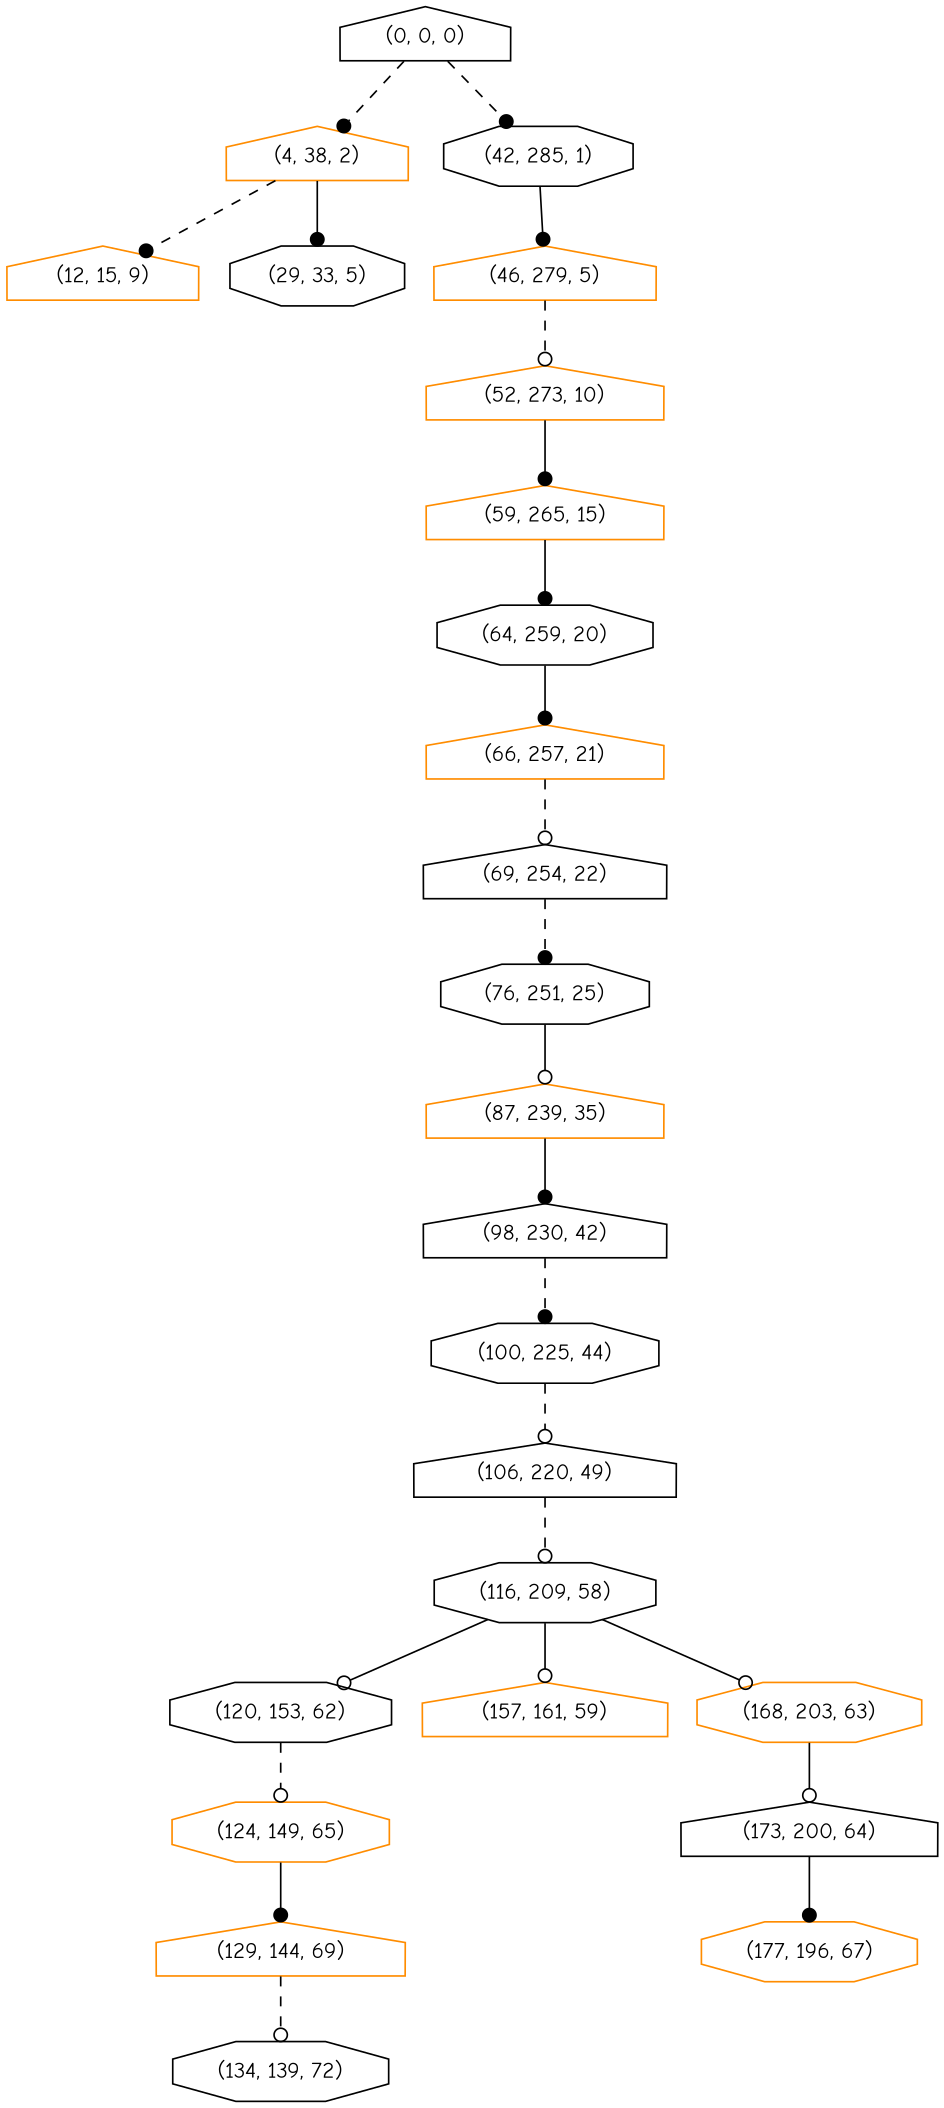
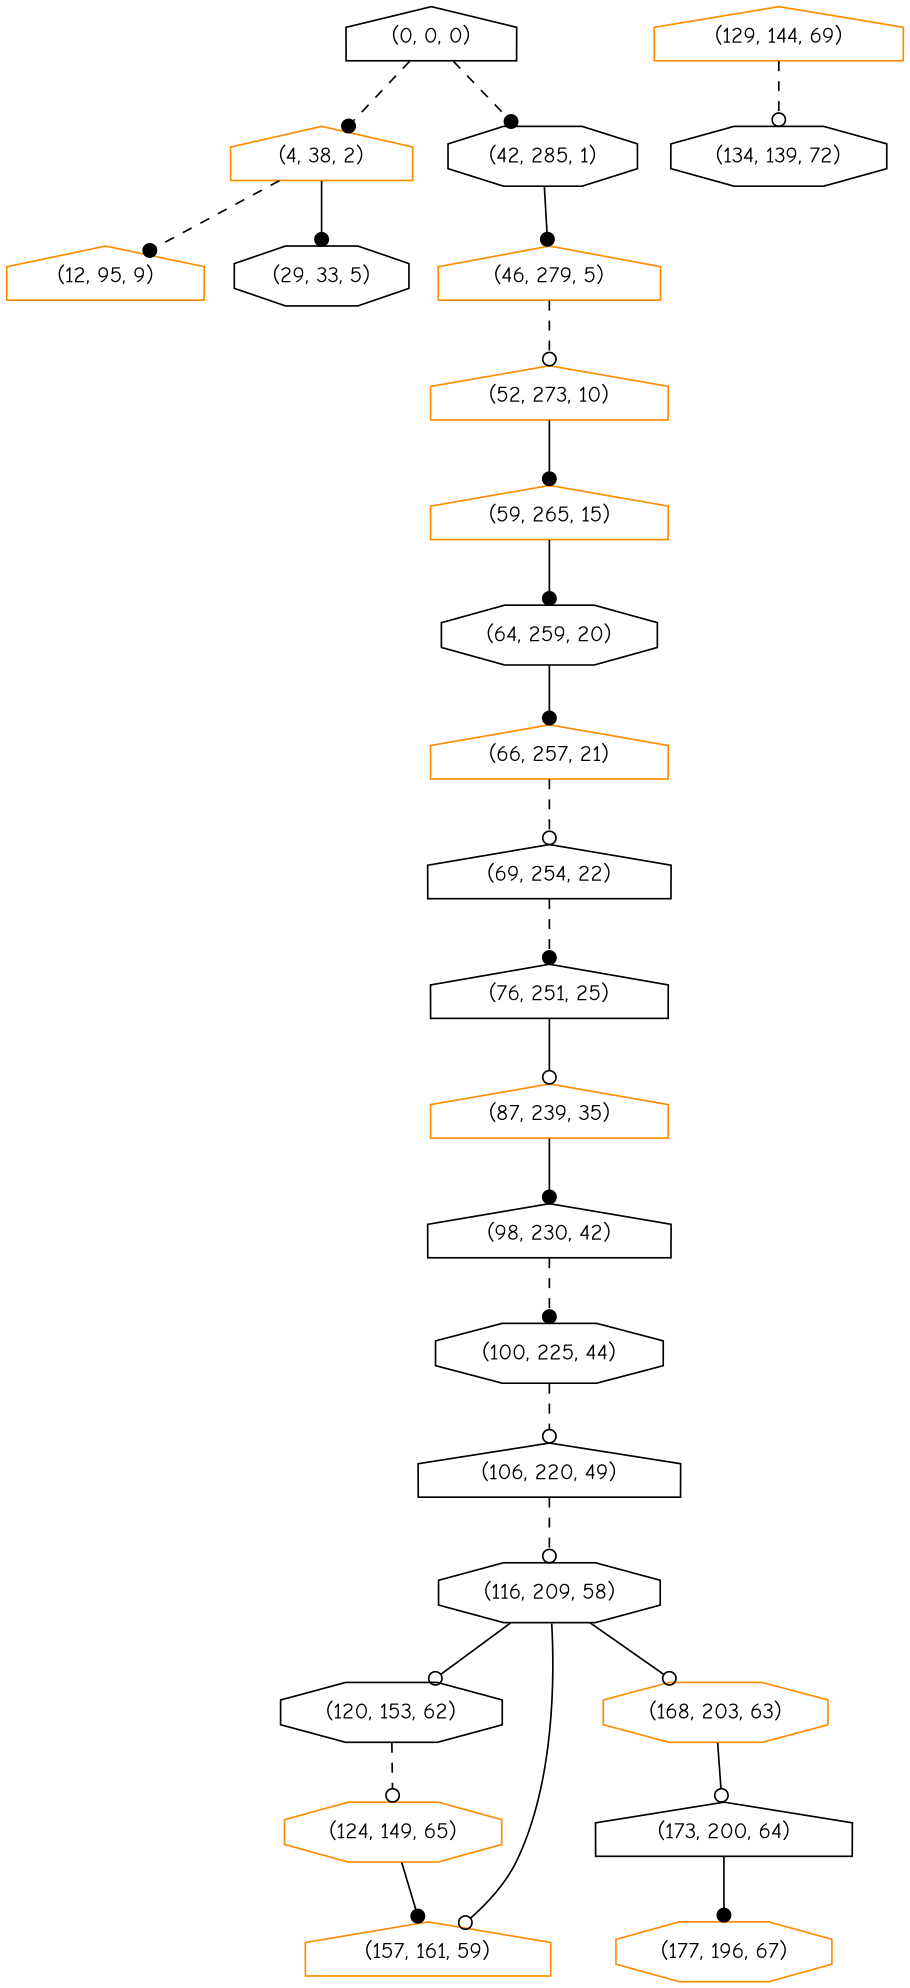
(103, 276) -> (105, 276)
(545, 994) -> (549, 994)
(281, 1885) -> (409, 1886)
